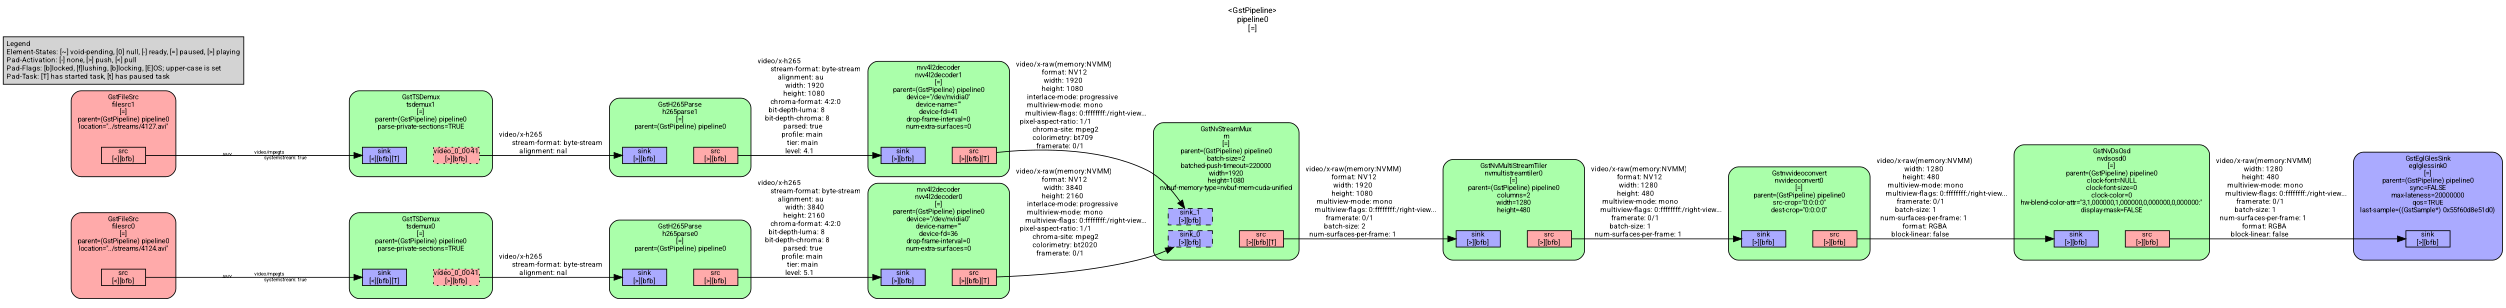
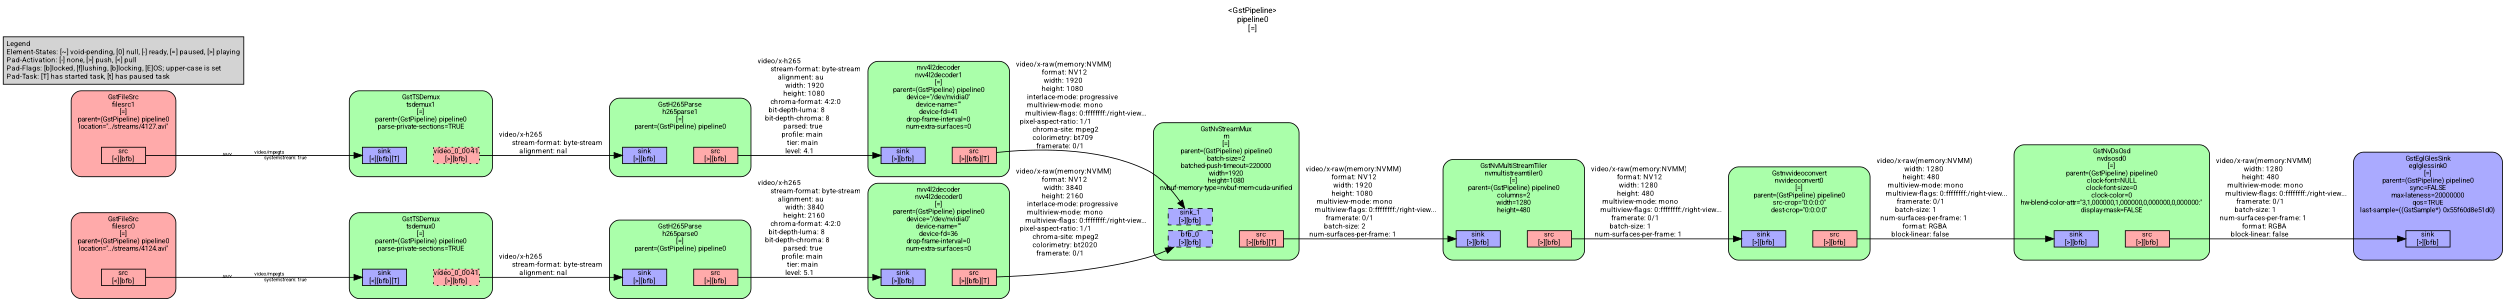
(1190, 239) -> (1190, 239)
